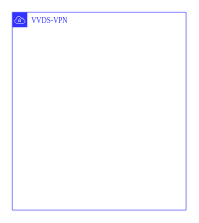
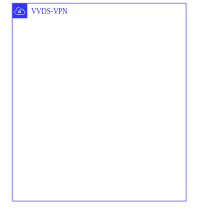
(99, 111) -> (99, 102)
